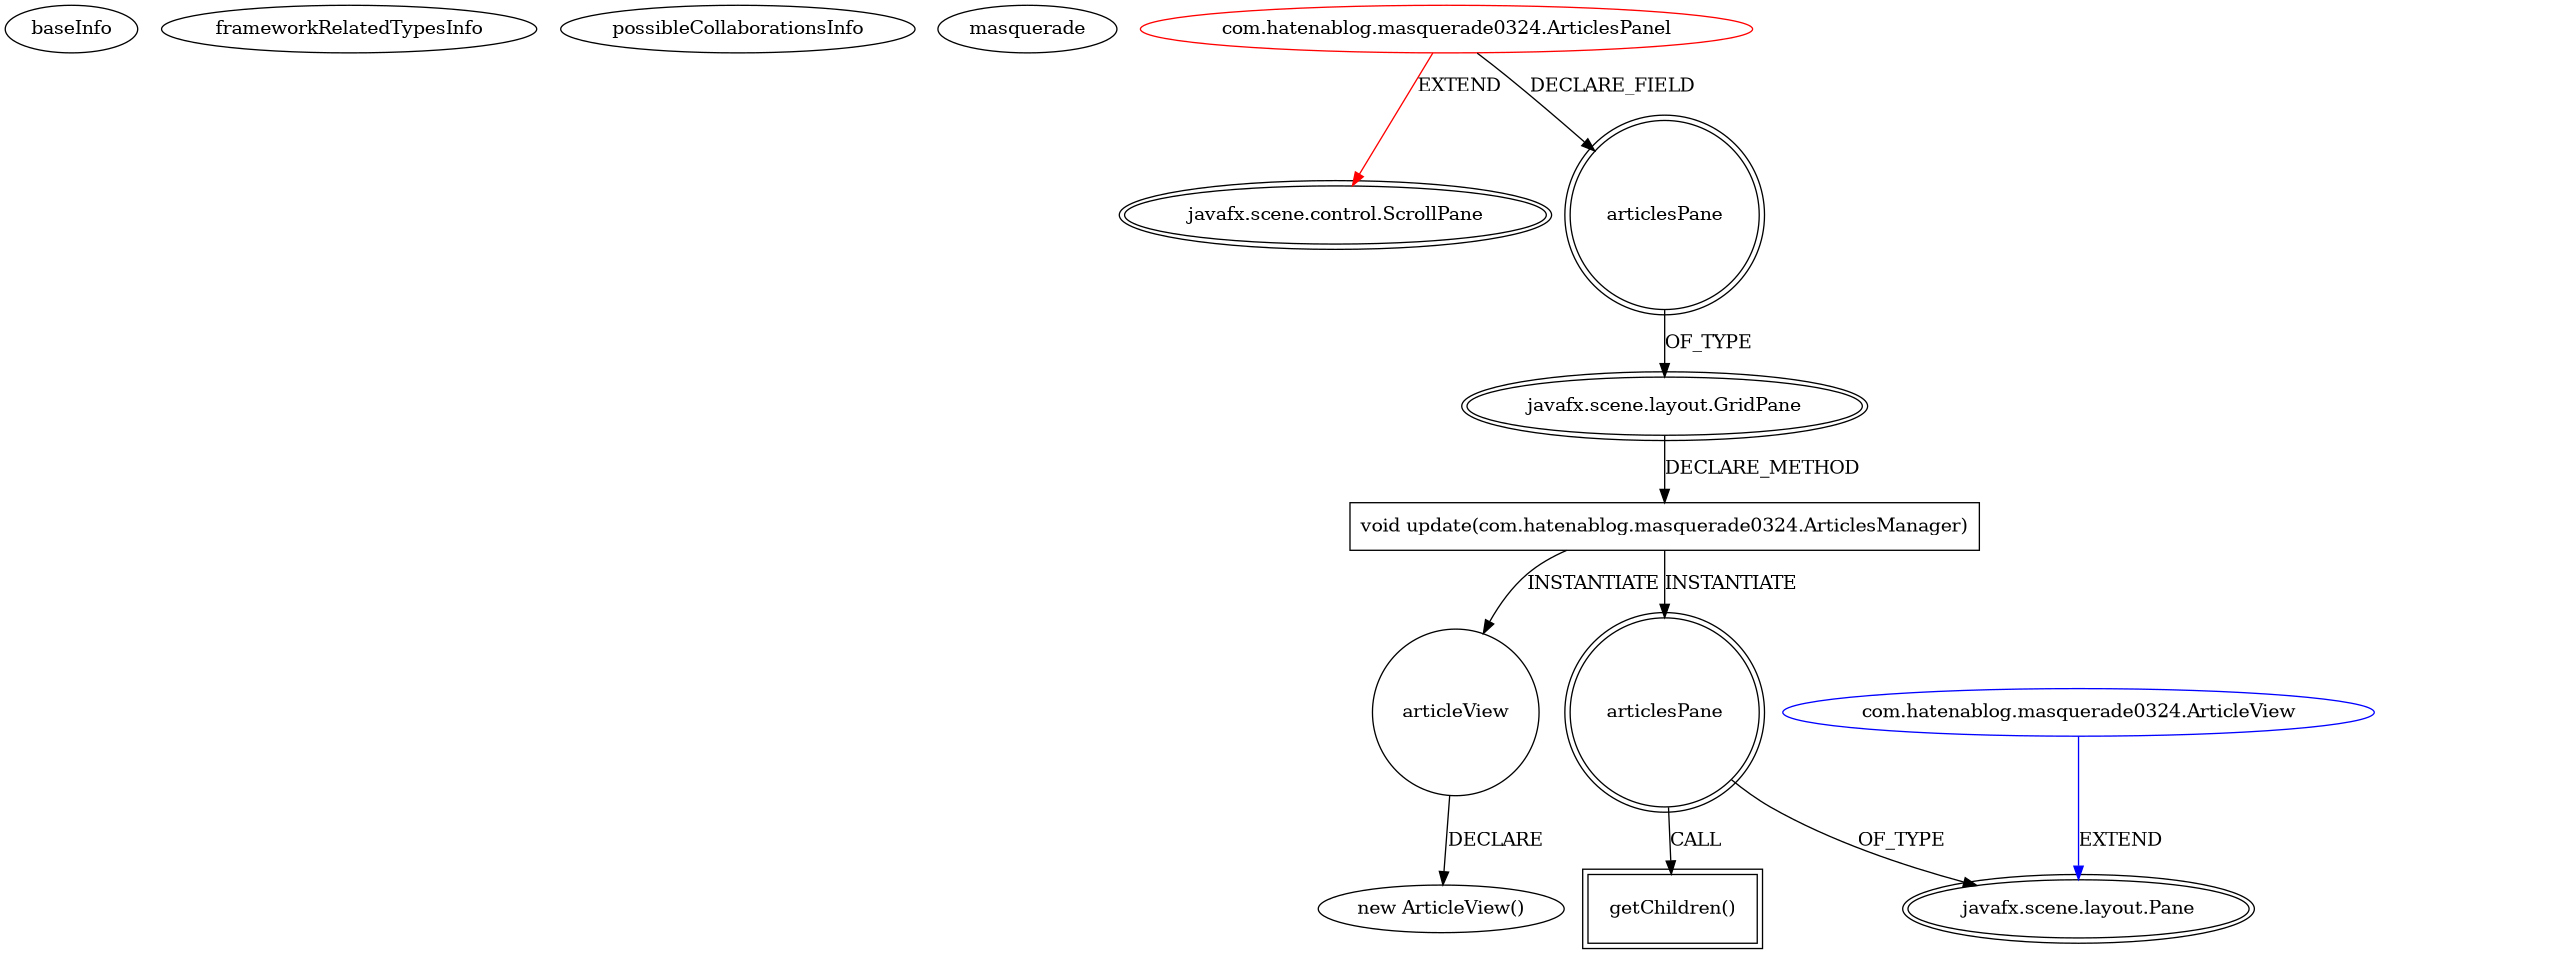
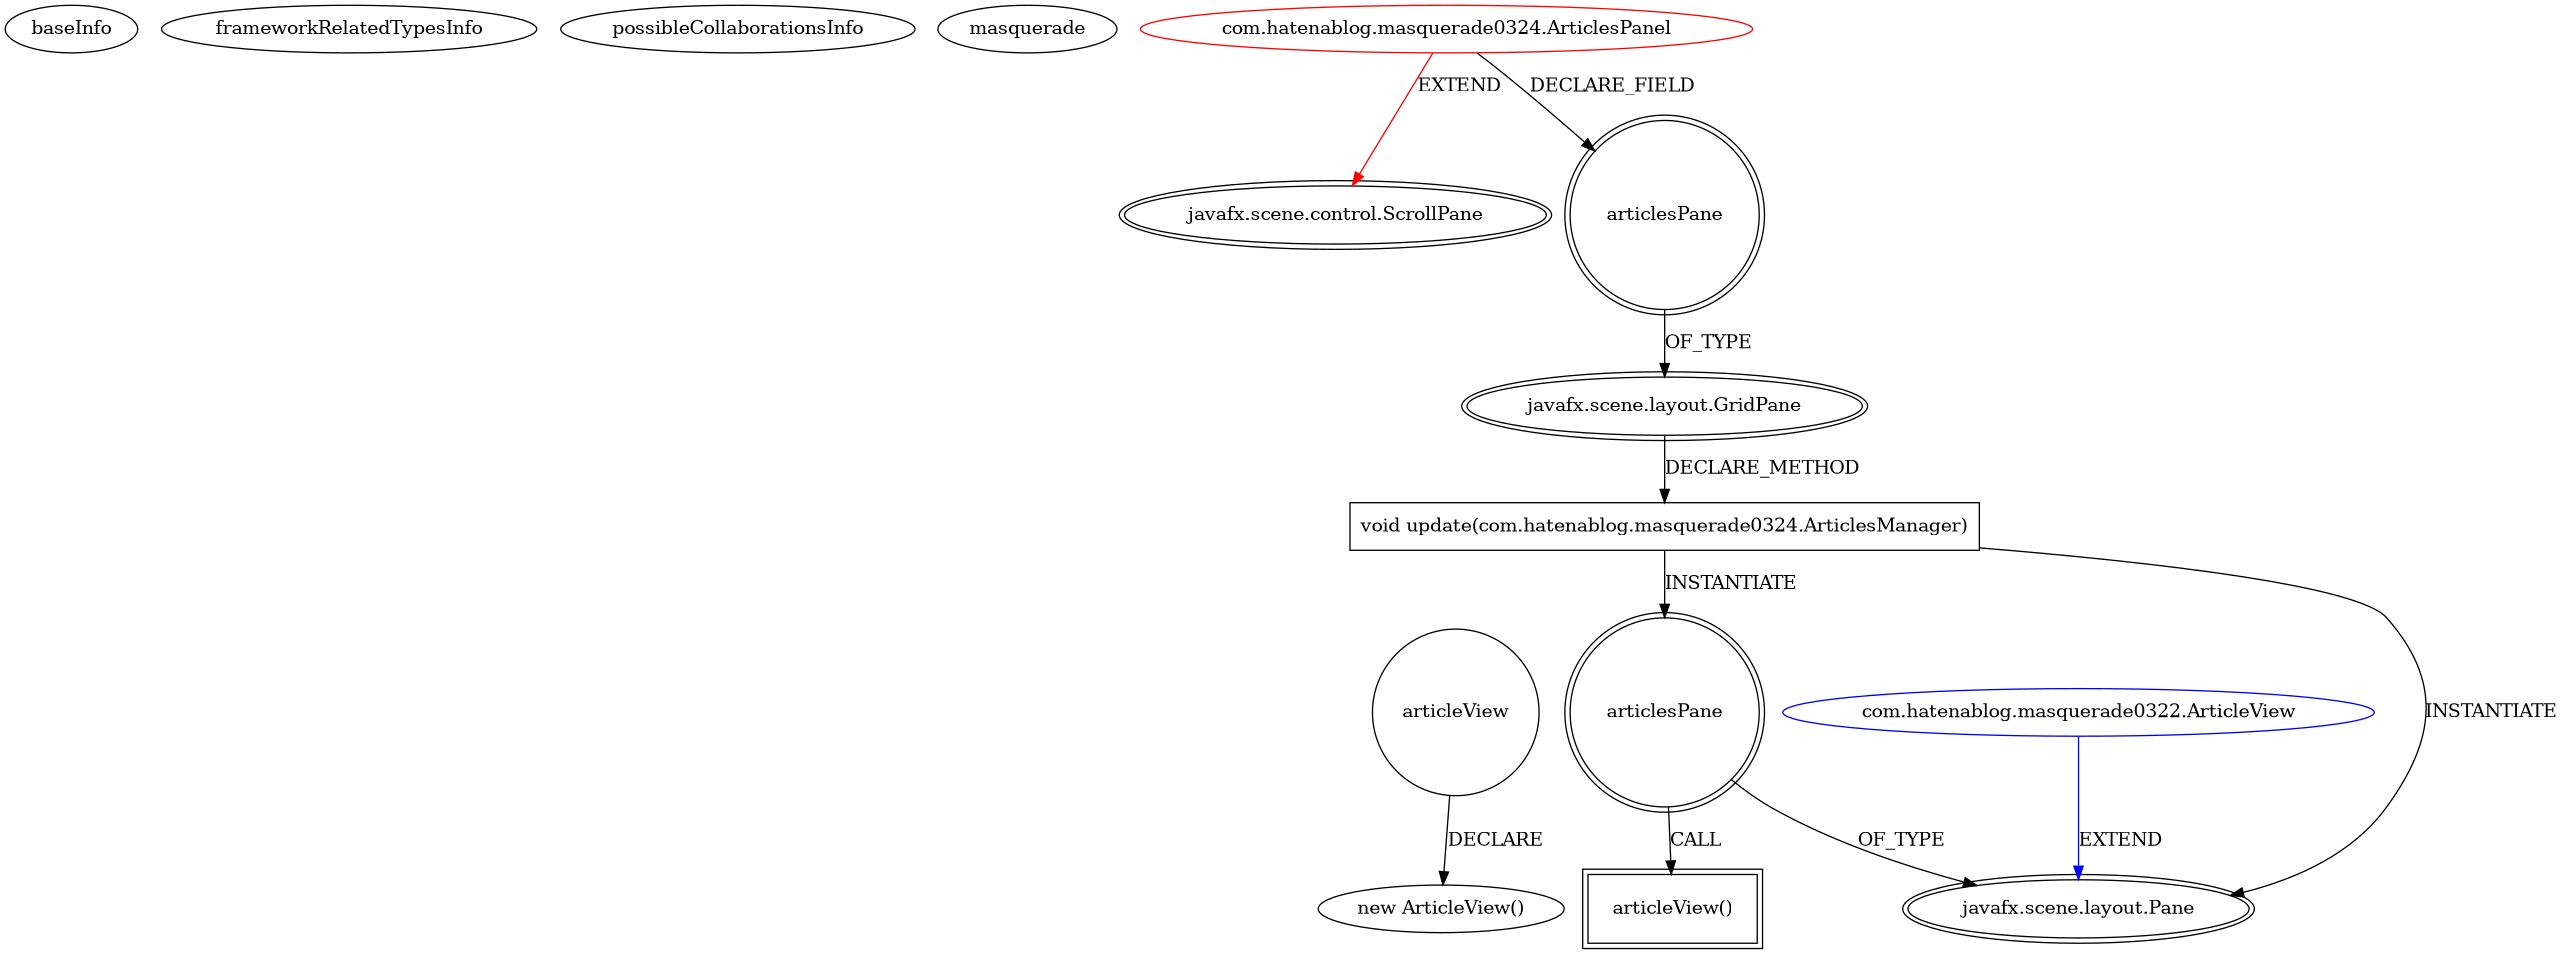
(1522, 579) -> (2371, 608)
(2079, 712) -> (2079, 712)
(1673, 909) -> (1673, 909)
